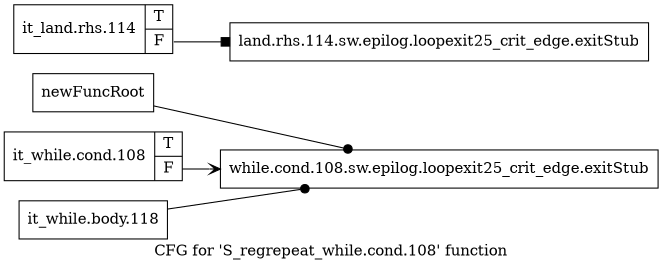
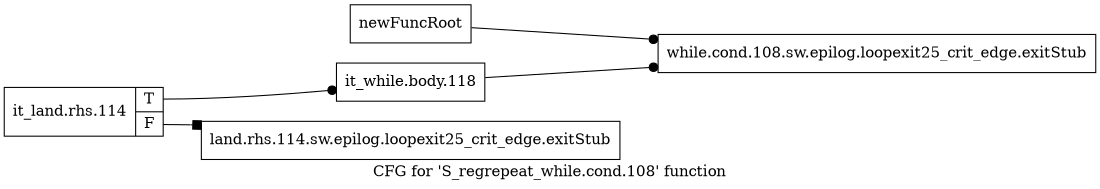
none -> (246, 97)
(93, 156) -> none
